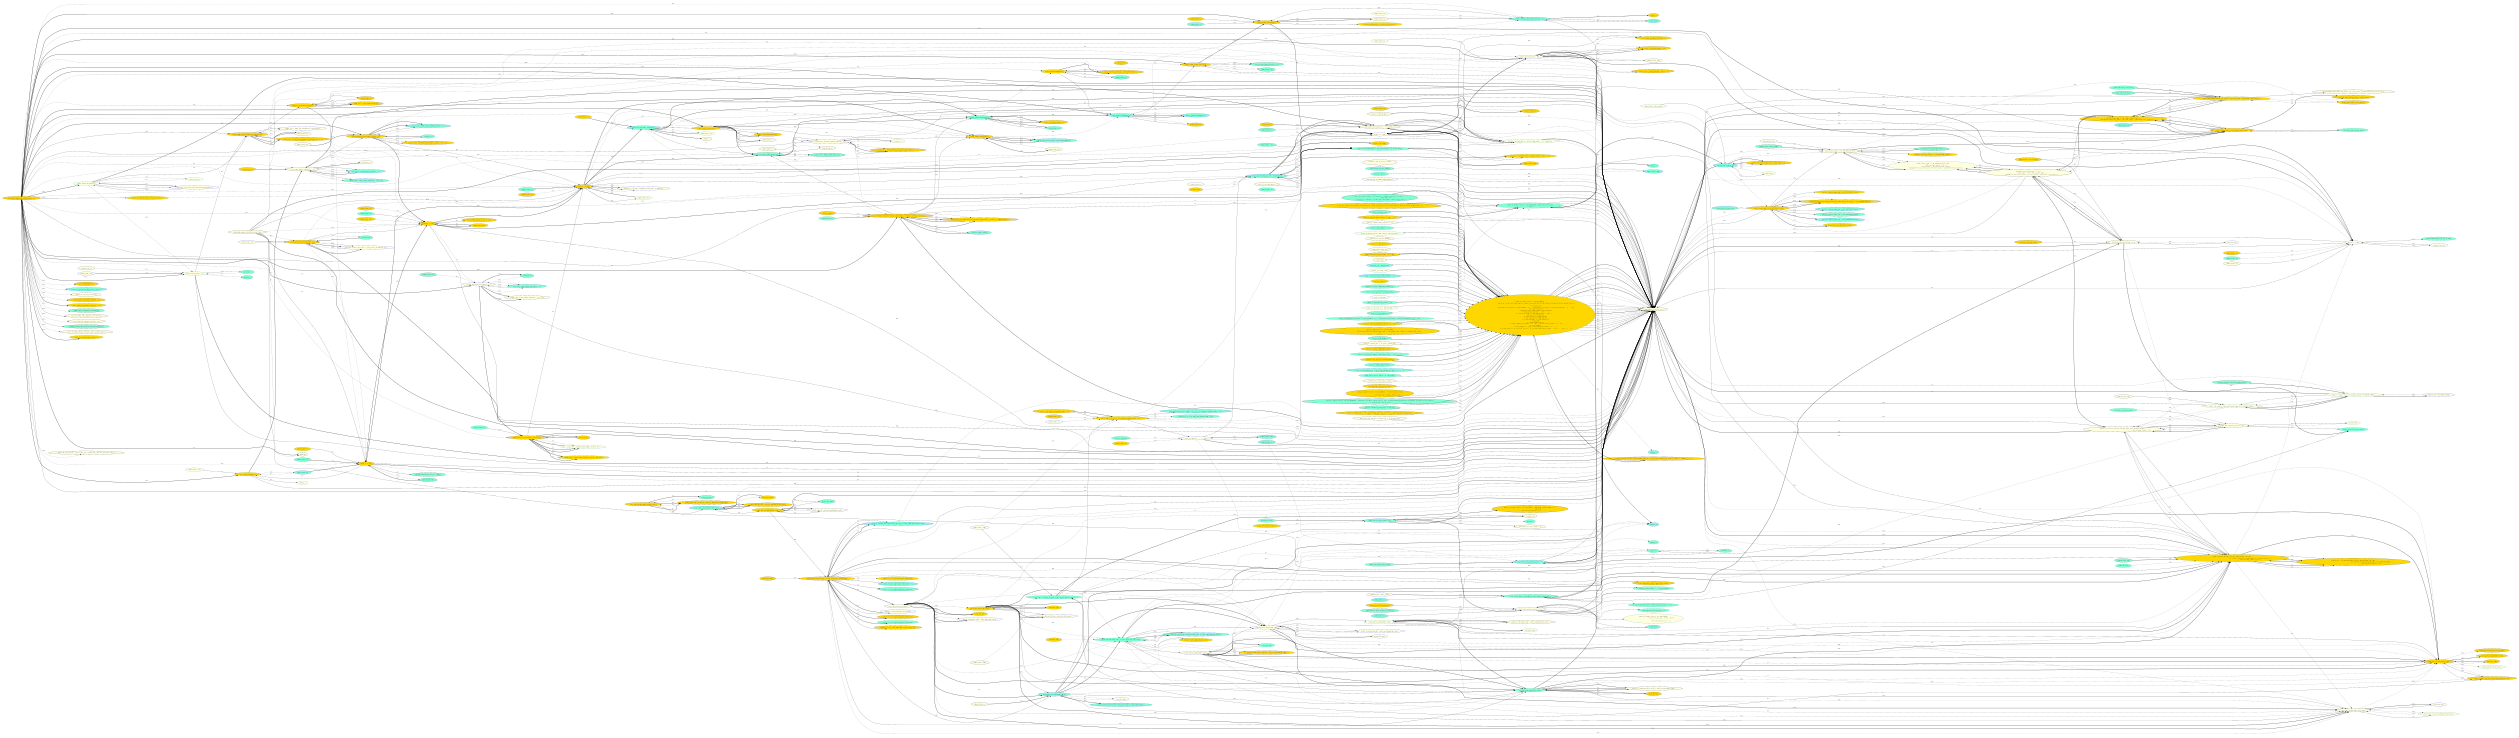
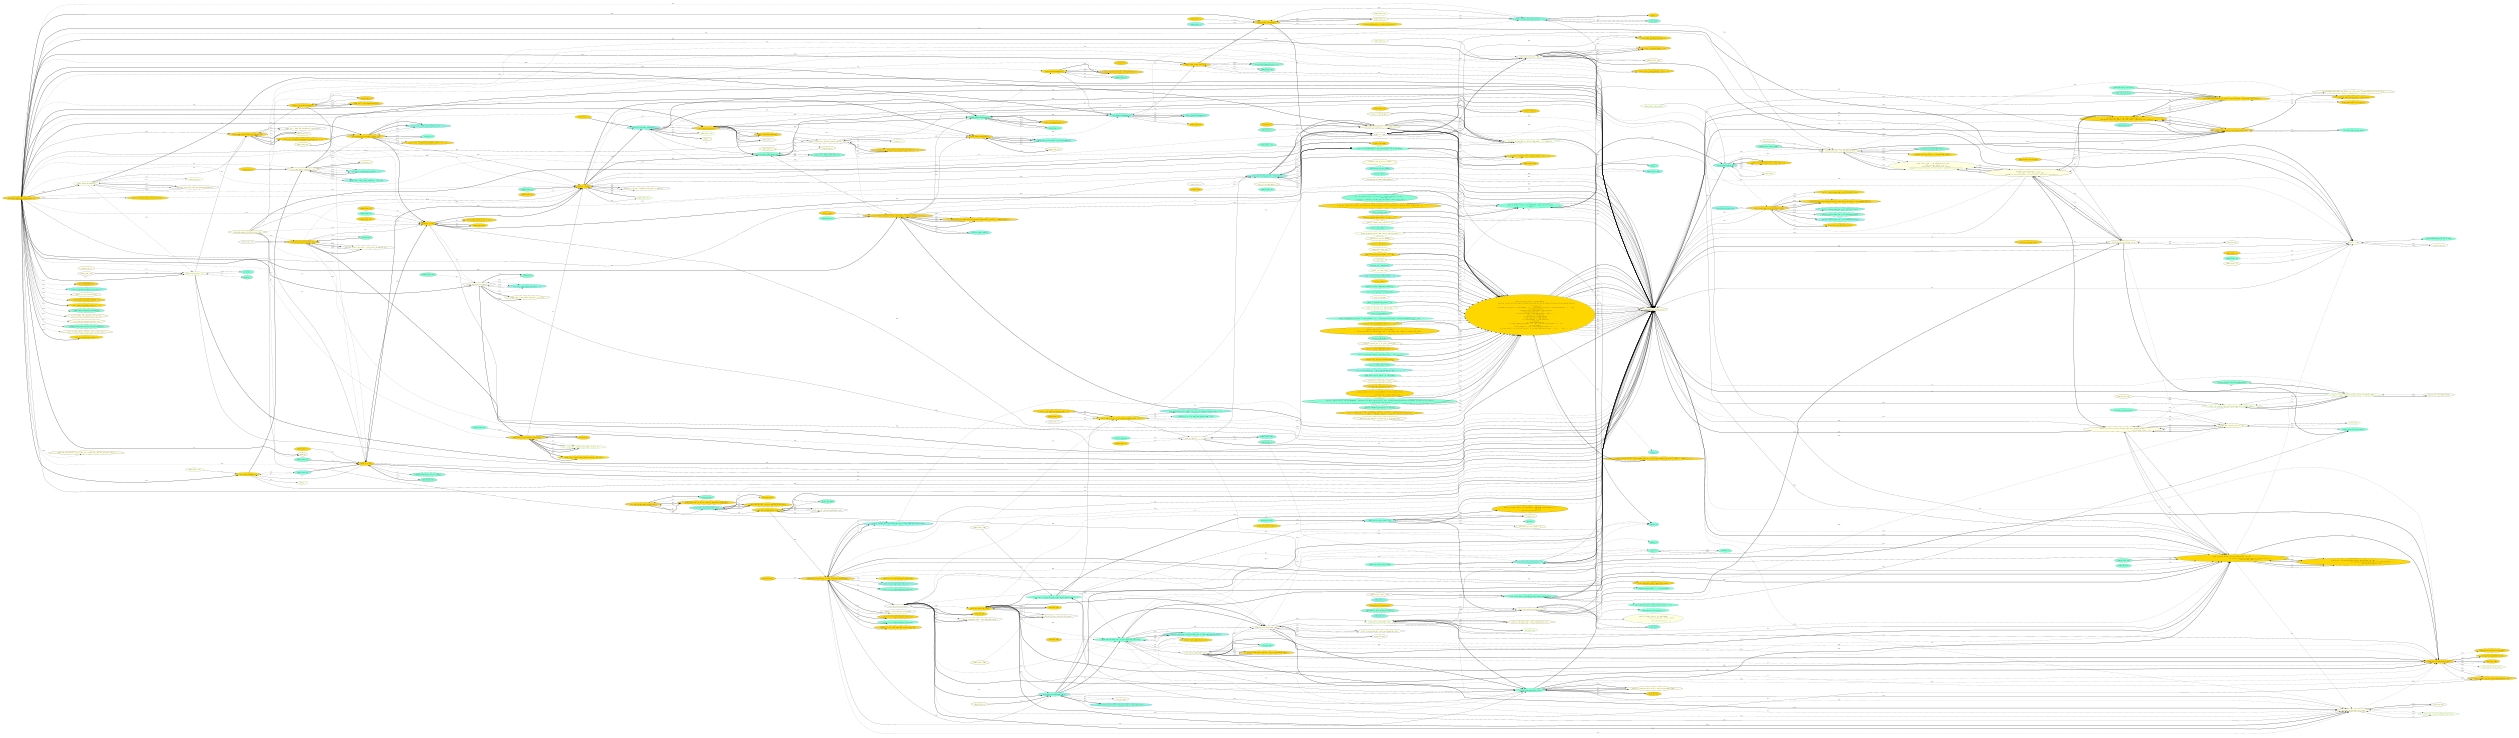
(1800, 176) -> (1714, 34)
(1681, 233) -> (1689, 238)
(956, 449) -> (956, 449)
